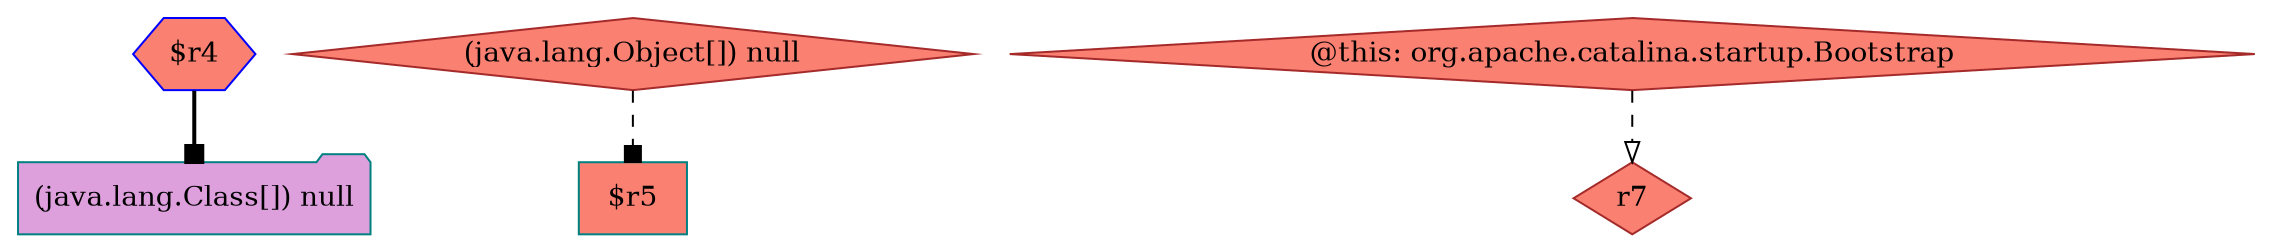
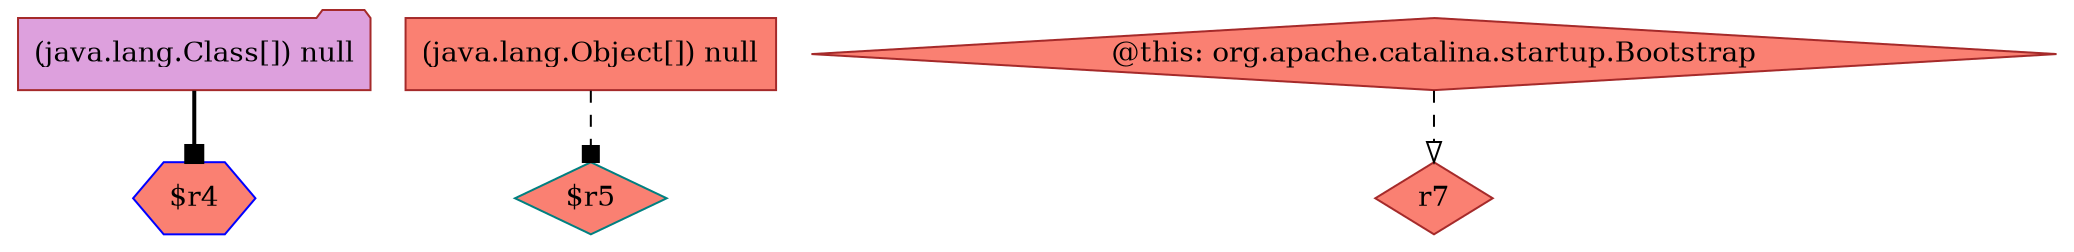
(633, 54) -> (591, 54)
(194, 116) -> (194, 116)
(194, 198) -> (194, 54)
(633, 198) -> (591, 198)
